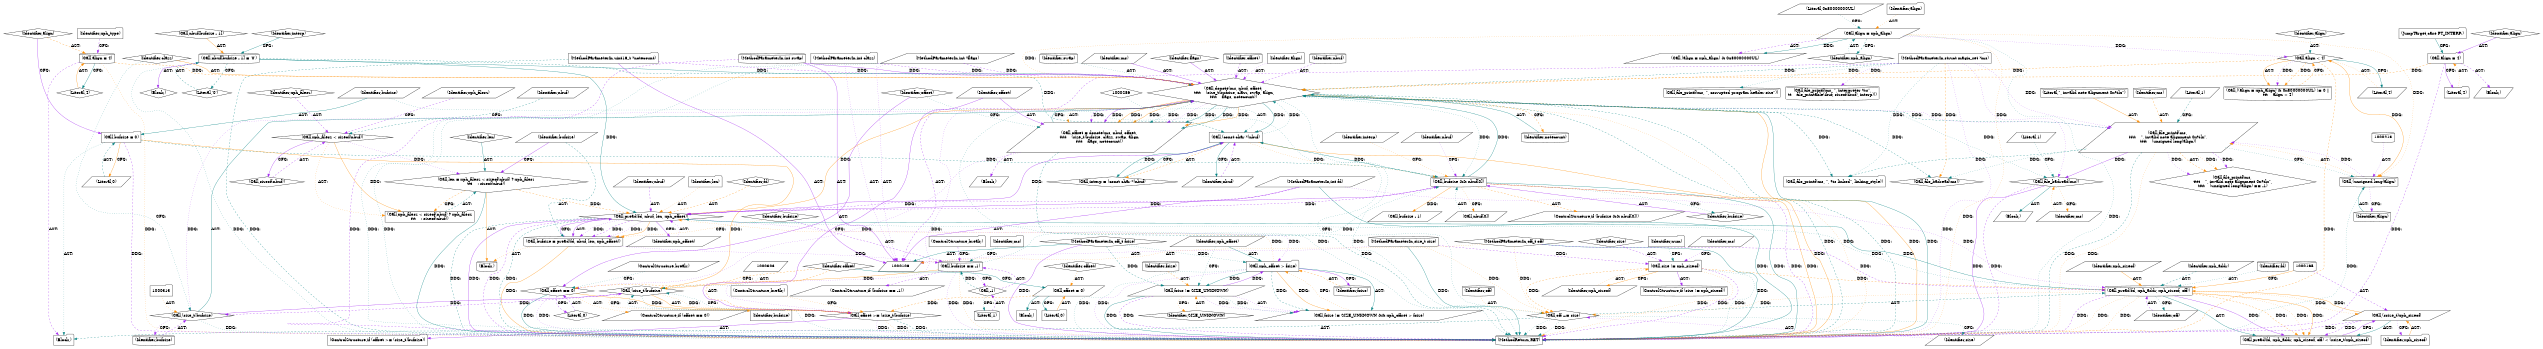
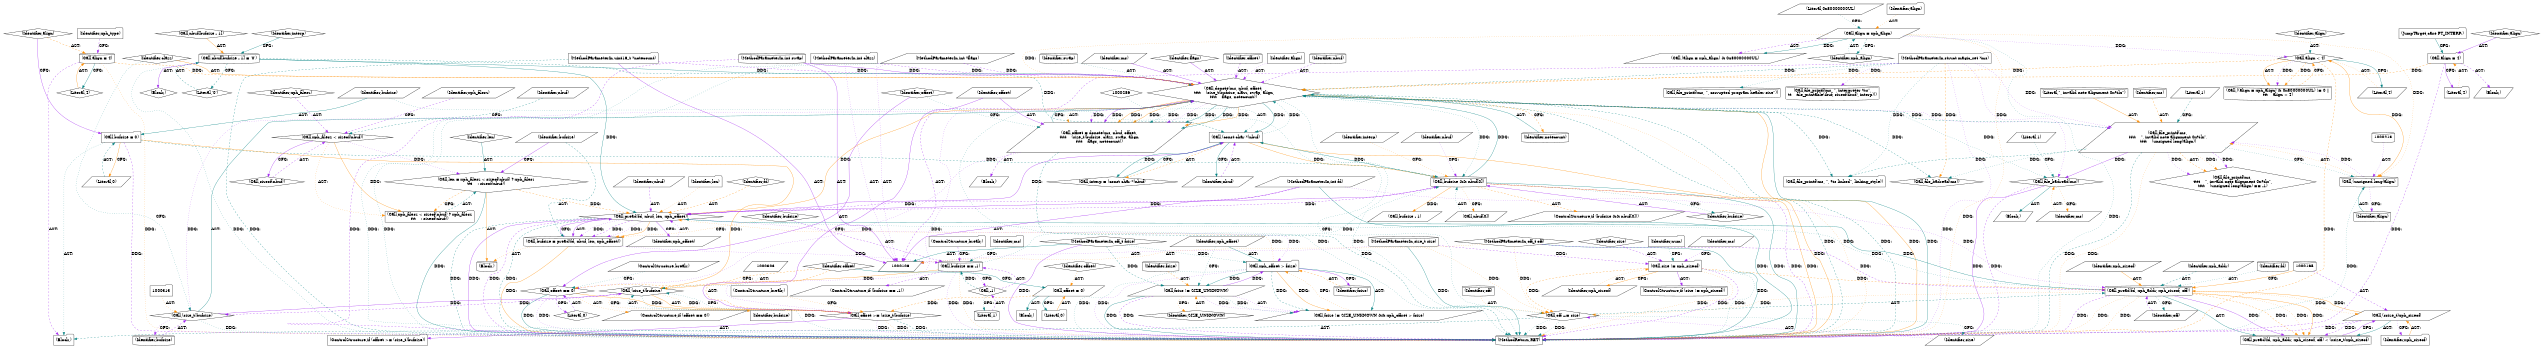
(1307, 160) -> (1307, 160)
